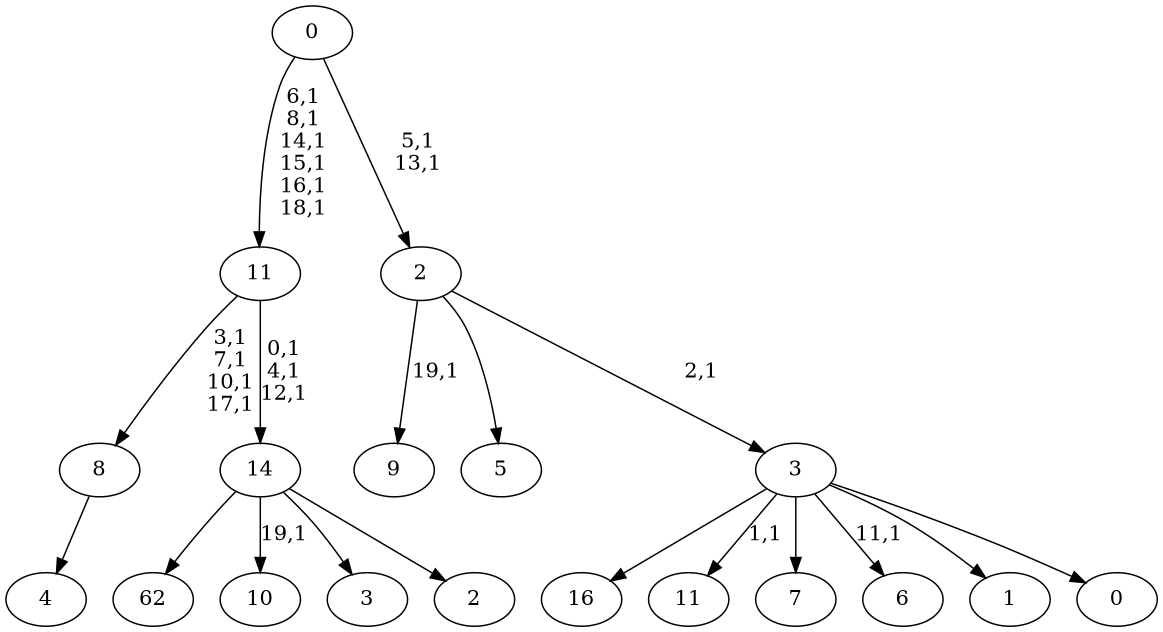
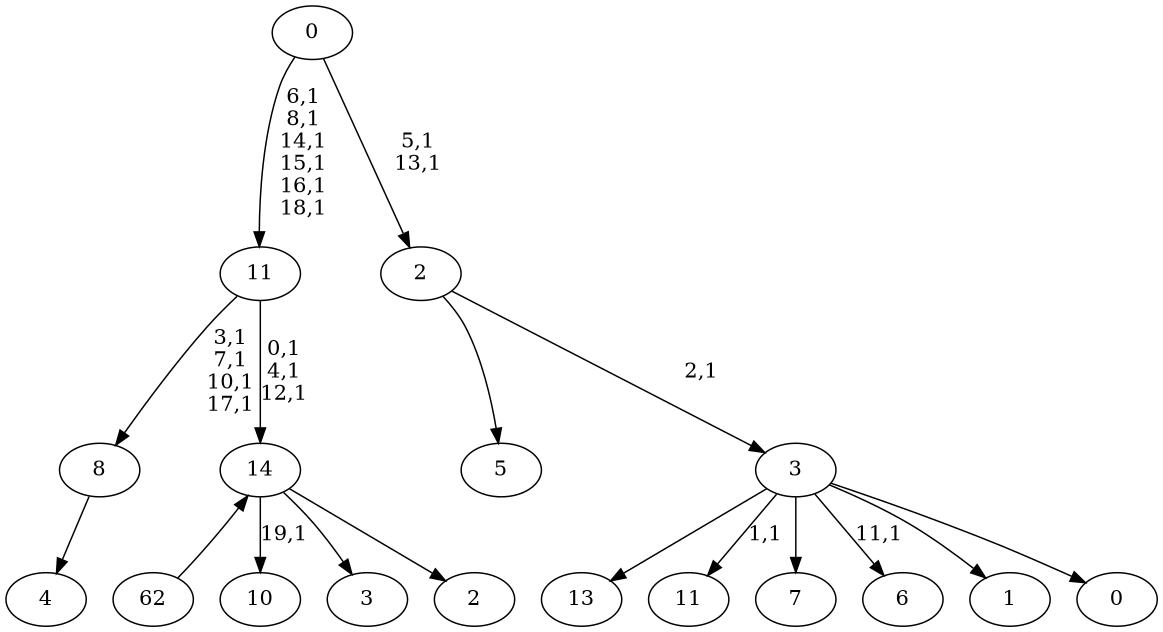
(394, 470) -> none
(204, 526) -> (209, 544)
(582, 599) -> (582, 599)
